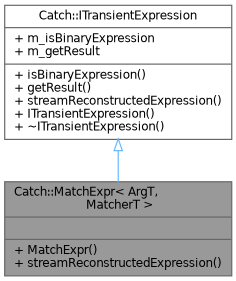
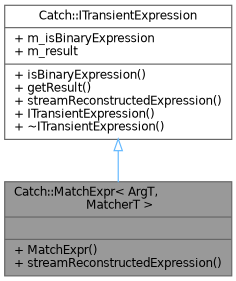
(57, 52) -> (46, 52)
